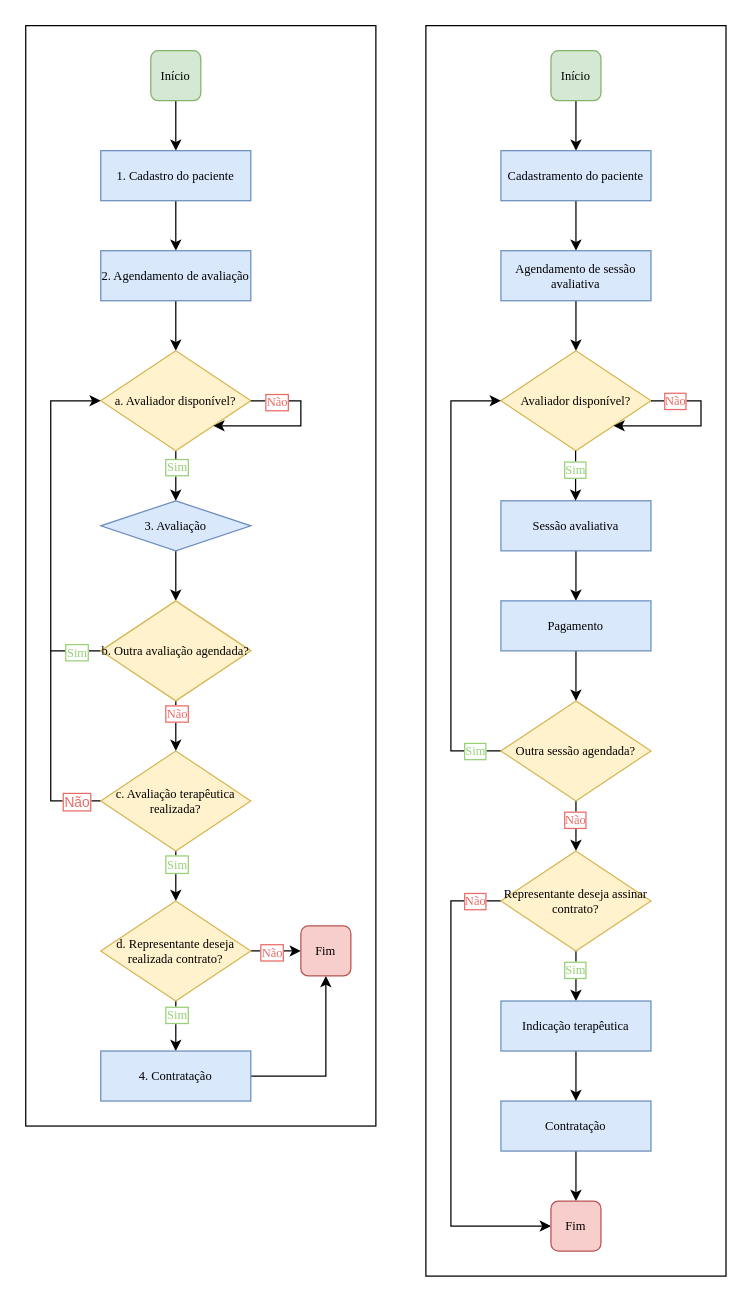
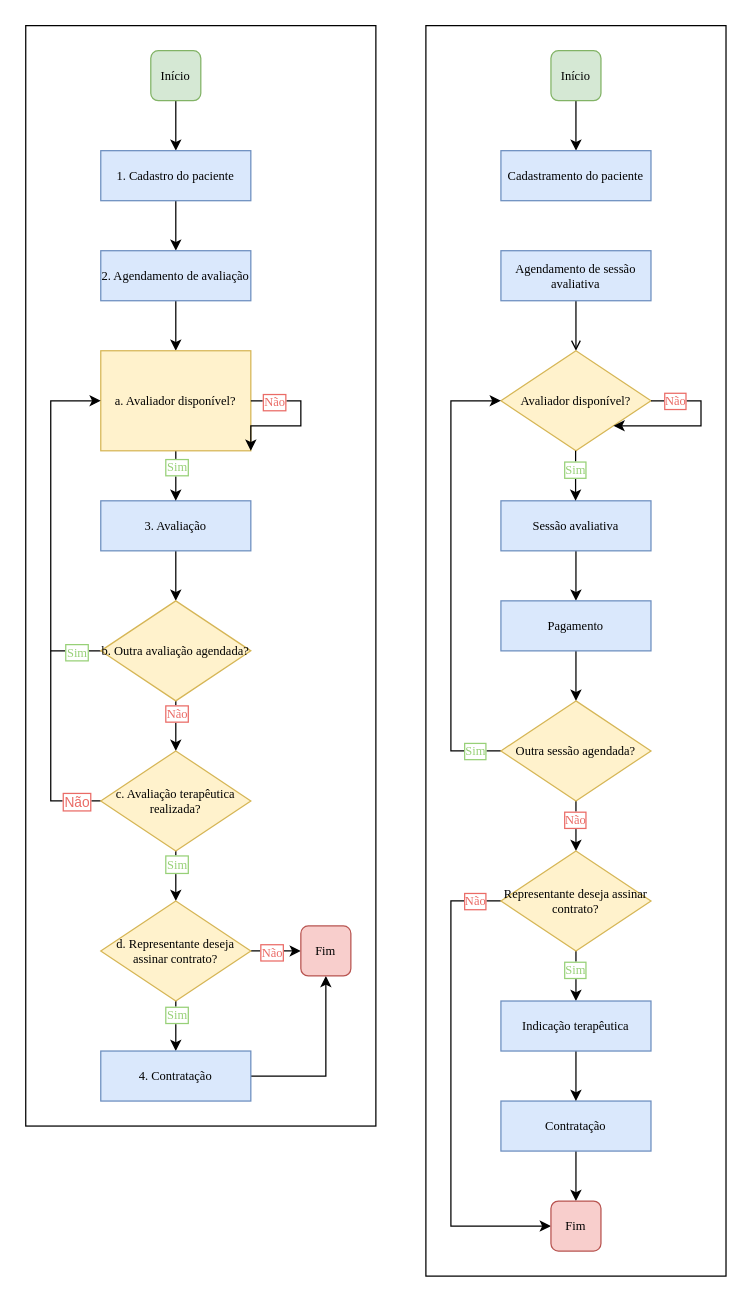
(576, 222) -> none
(576, 341) -> (576, 342)
(176, 401) -> (176, 401)
(176, 526) -> (176, 526)
(176, 951) -> (176, 951)
